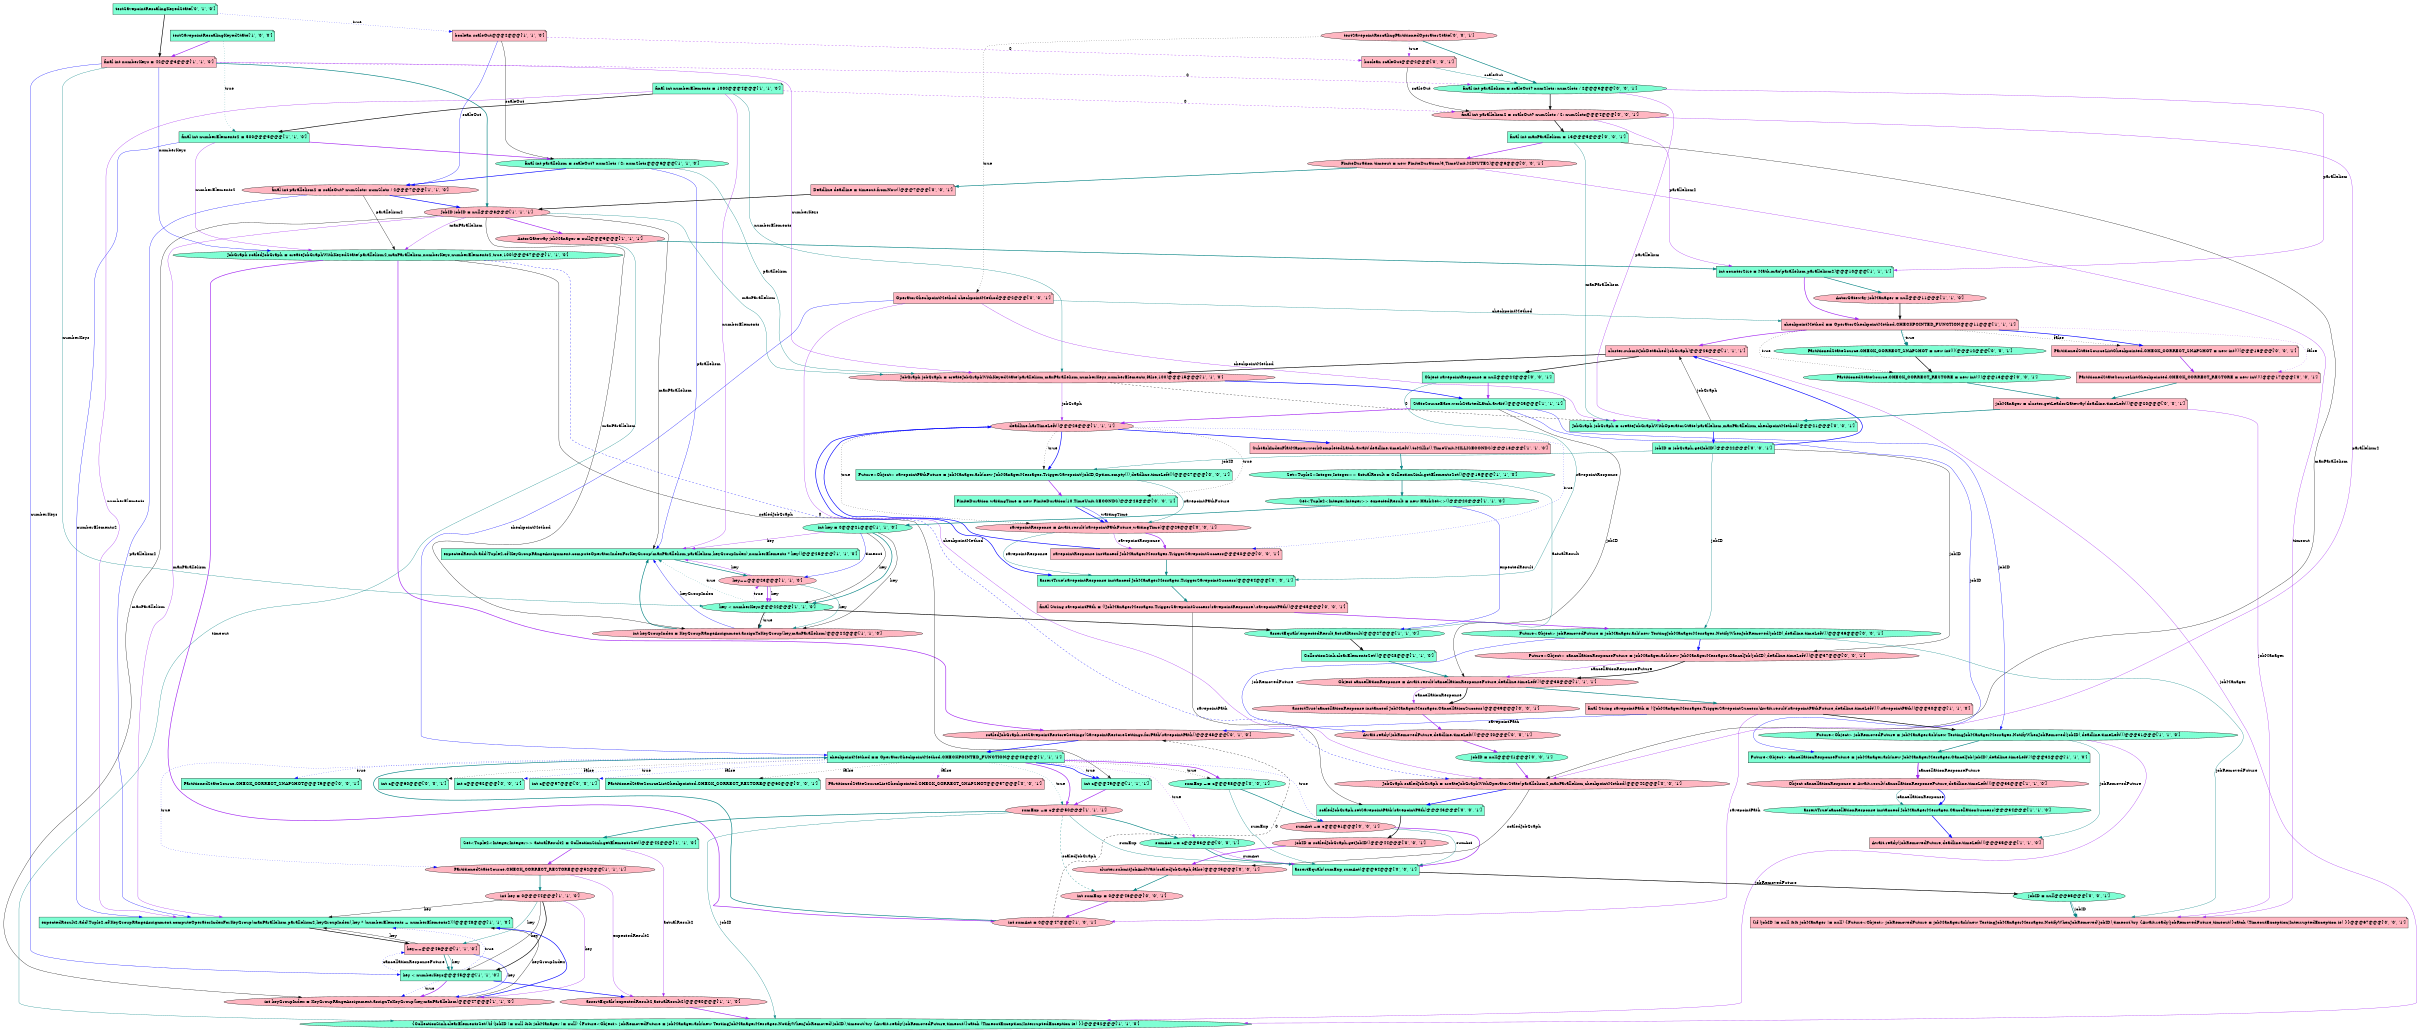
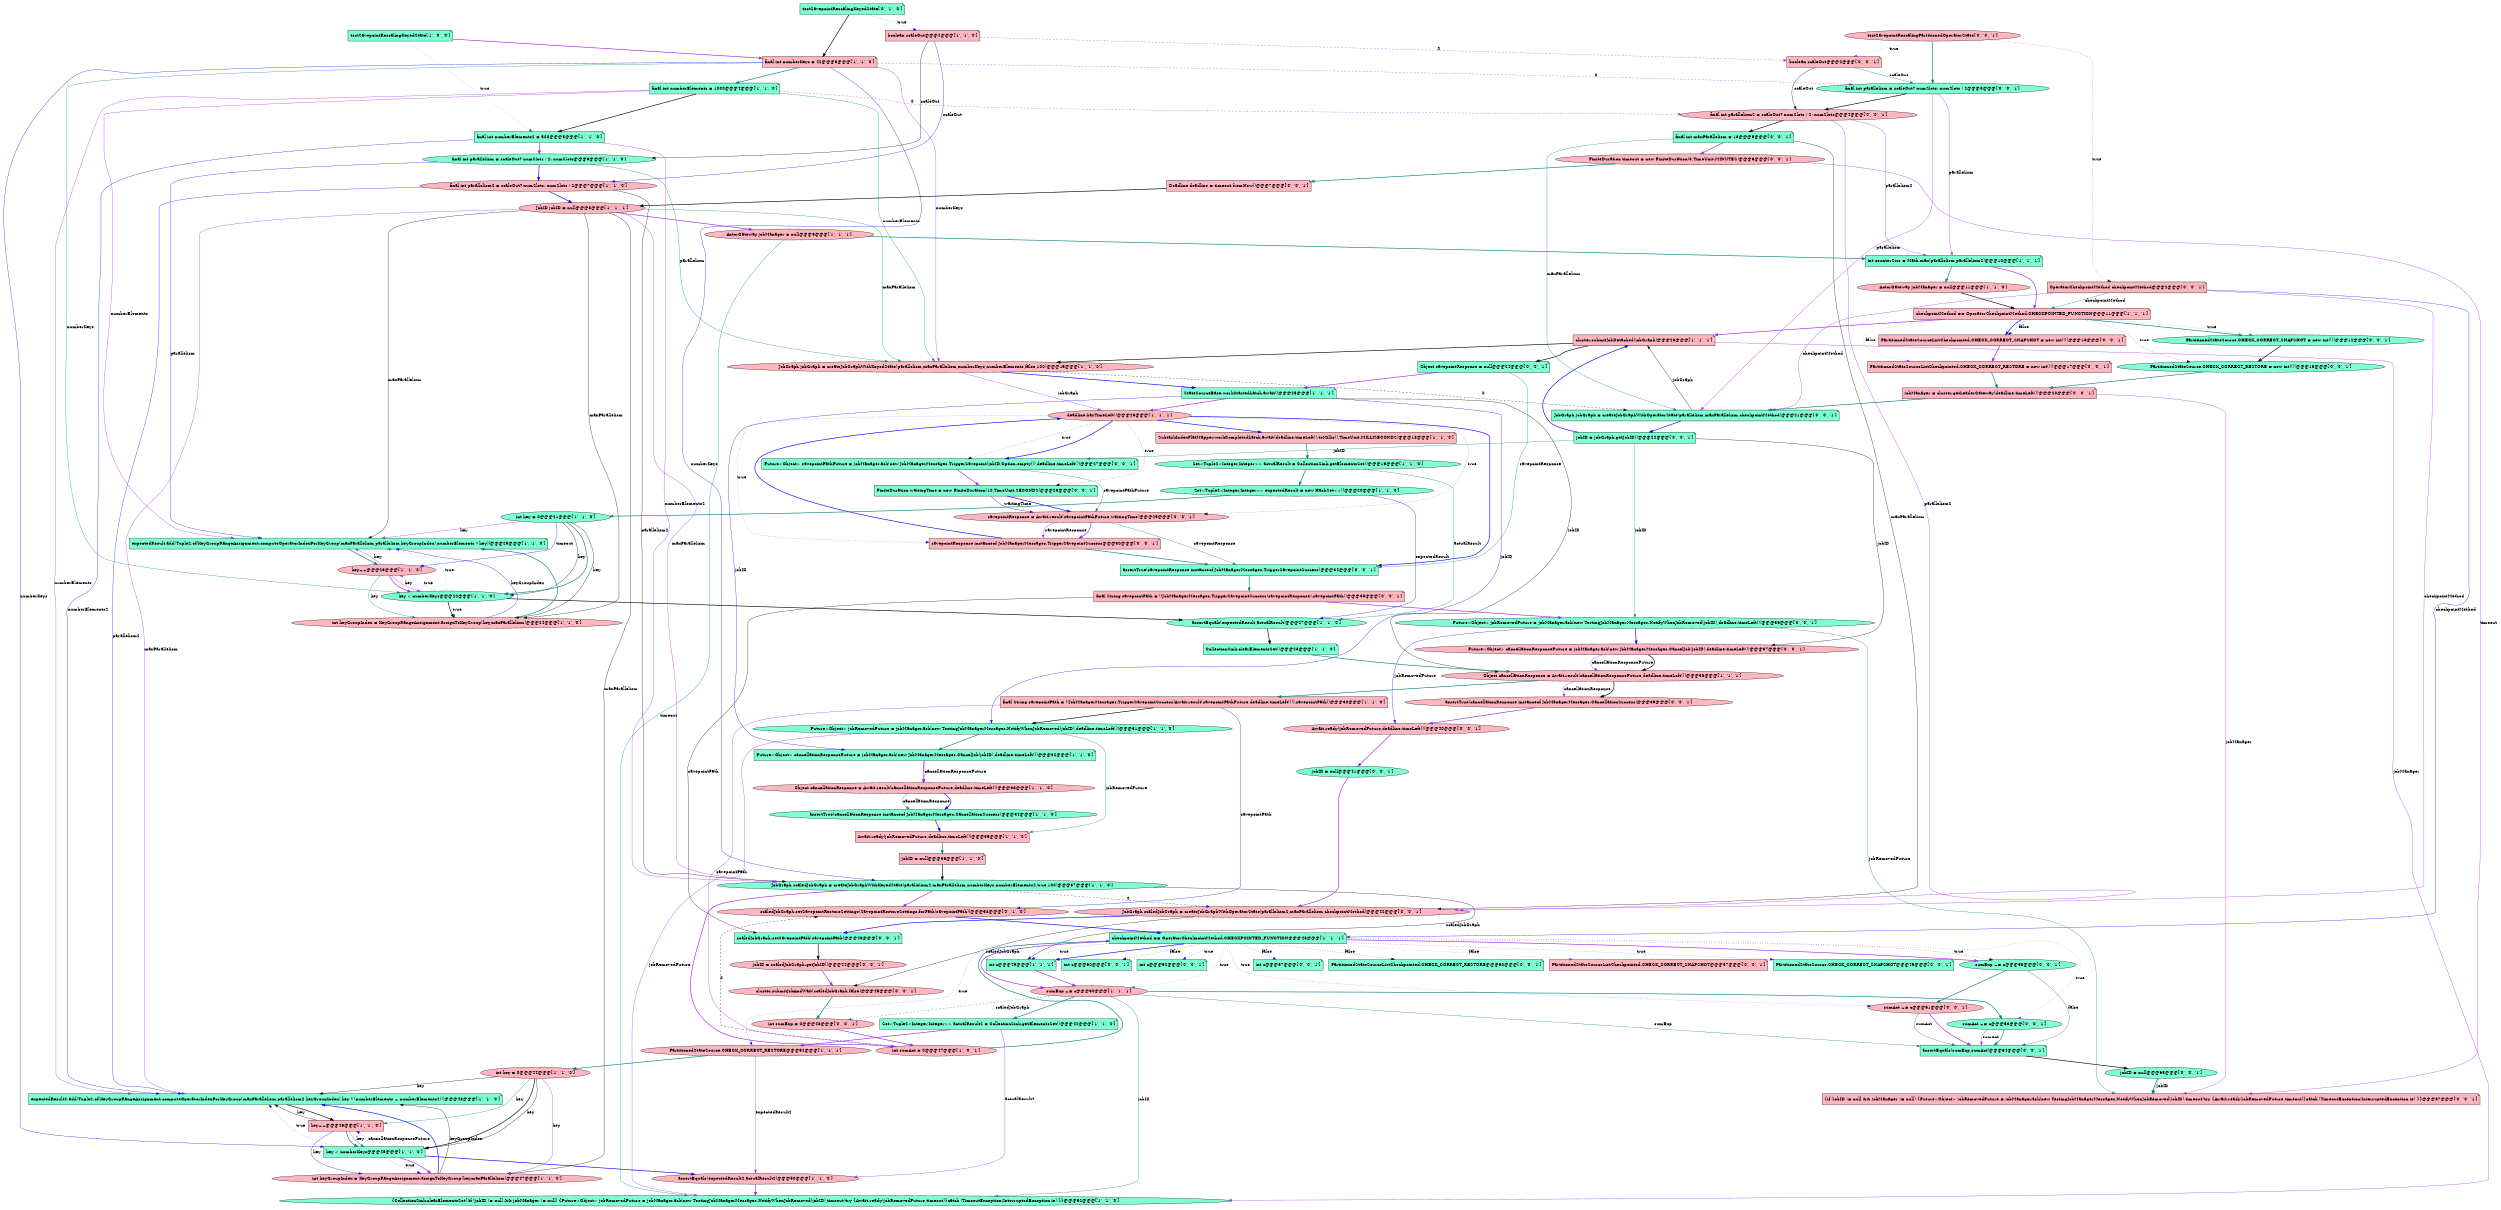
(400, 80) -> (769, 75)
(1260, 827) -> (2074, 1008)
none -> (942, 859)
